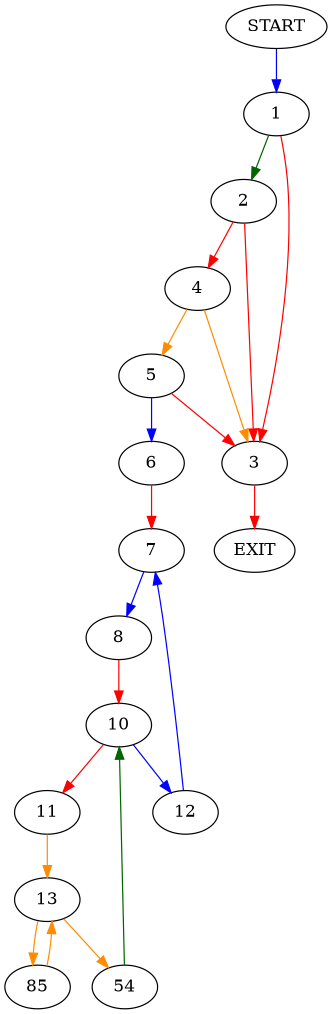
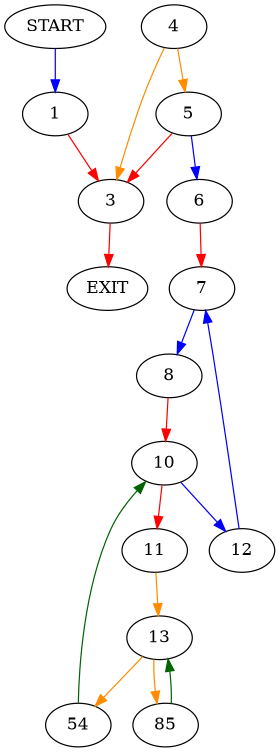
(244, 201) -> none
(50, 950) -> (171, 687)
